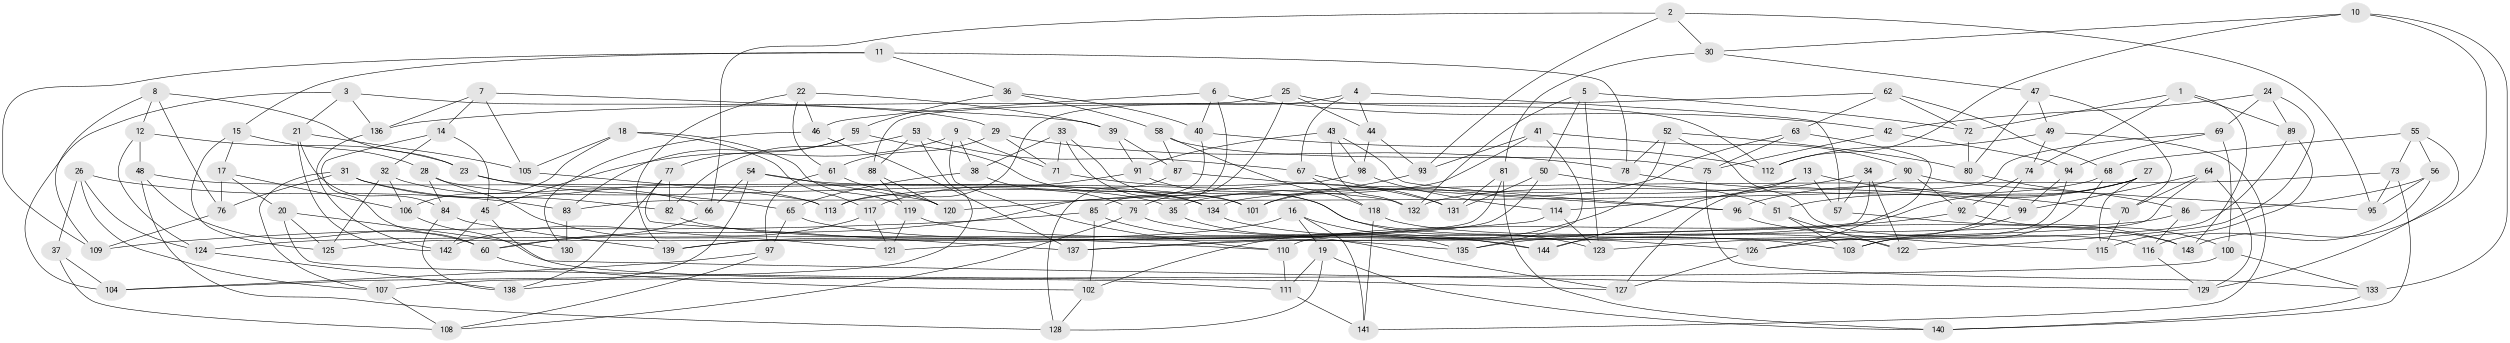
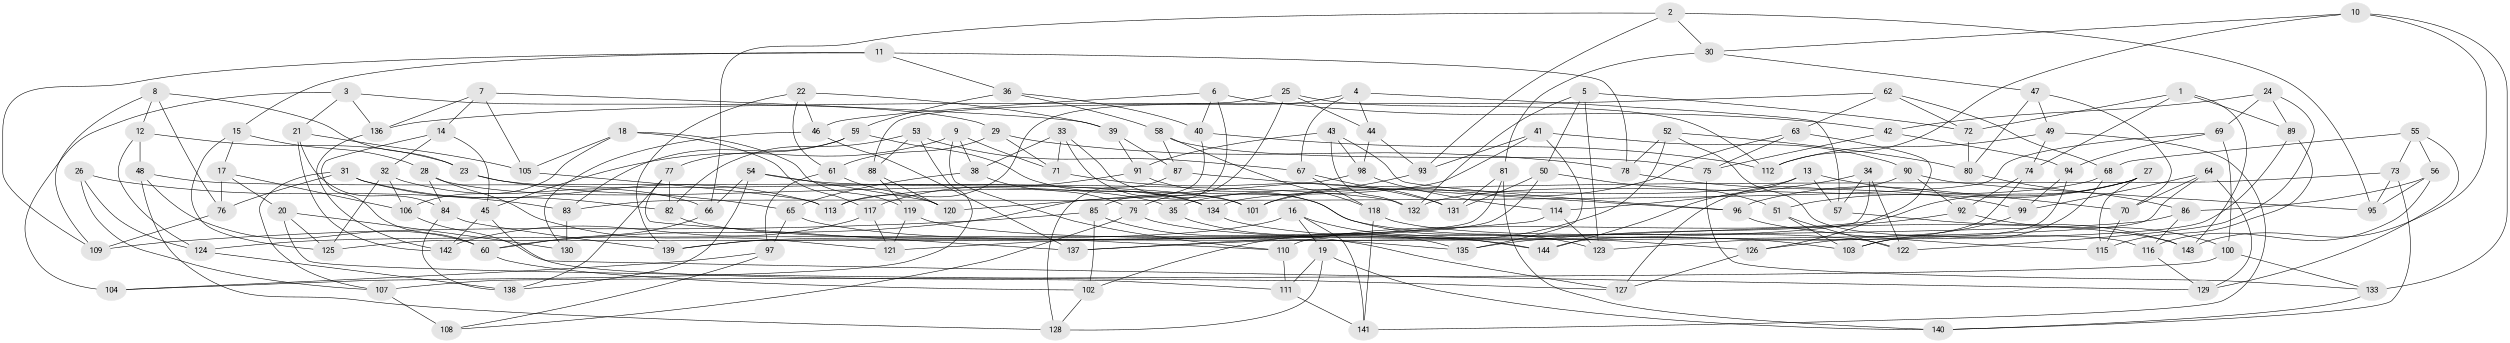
(56, 251) -> none
